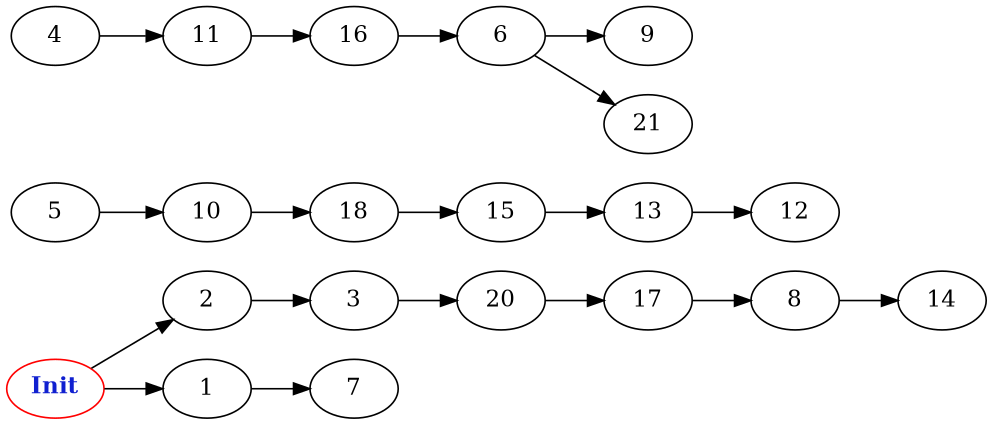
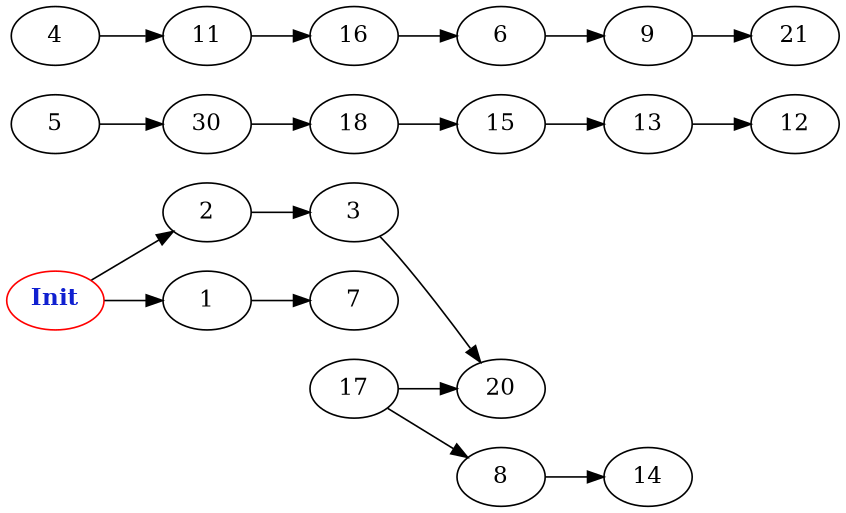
(568, 76) -> (714, 36)
(207, 212) -> (207, 124)
(567, 301) -> (420, 389)
